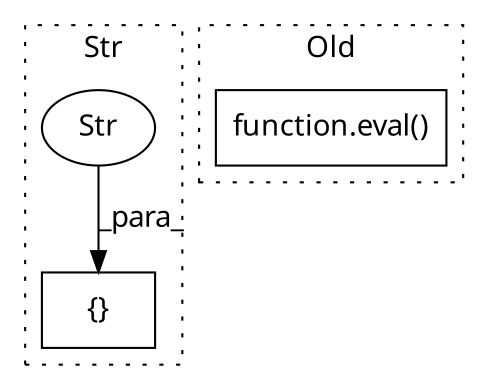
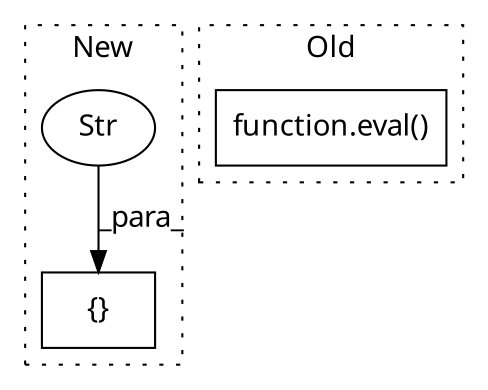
(104, 49) -> (104, 49)
